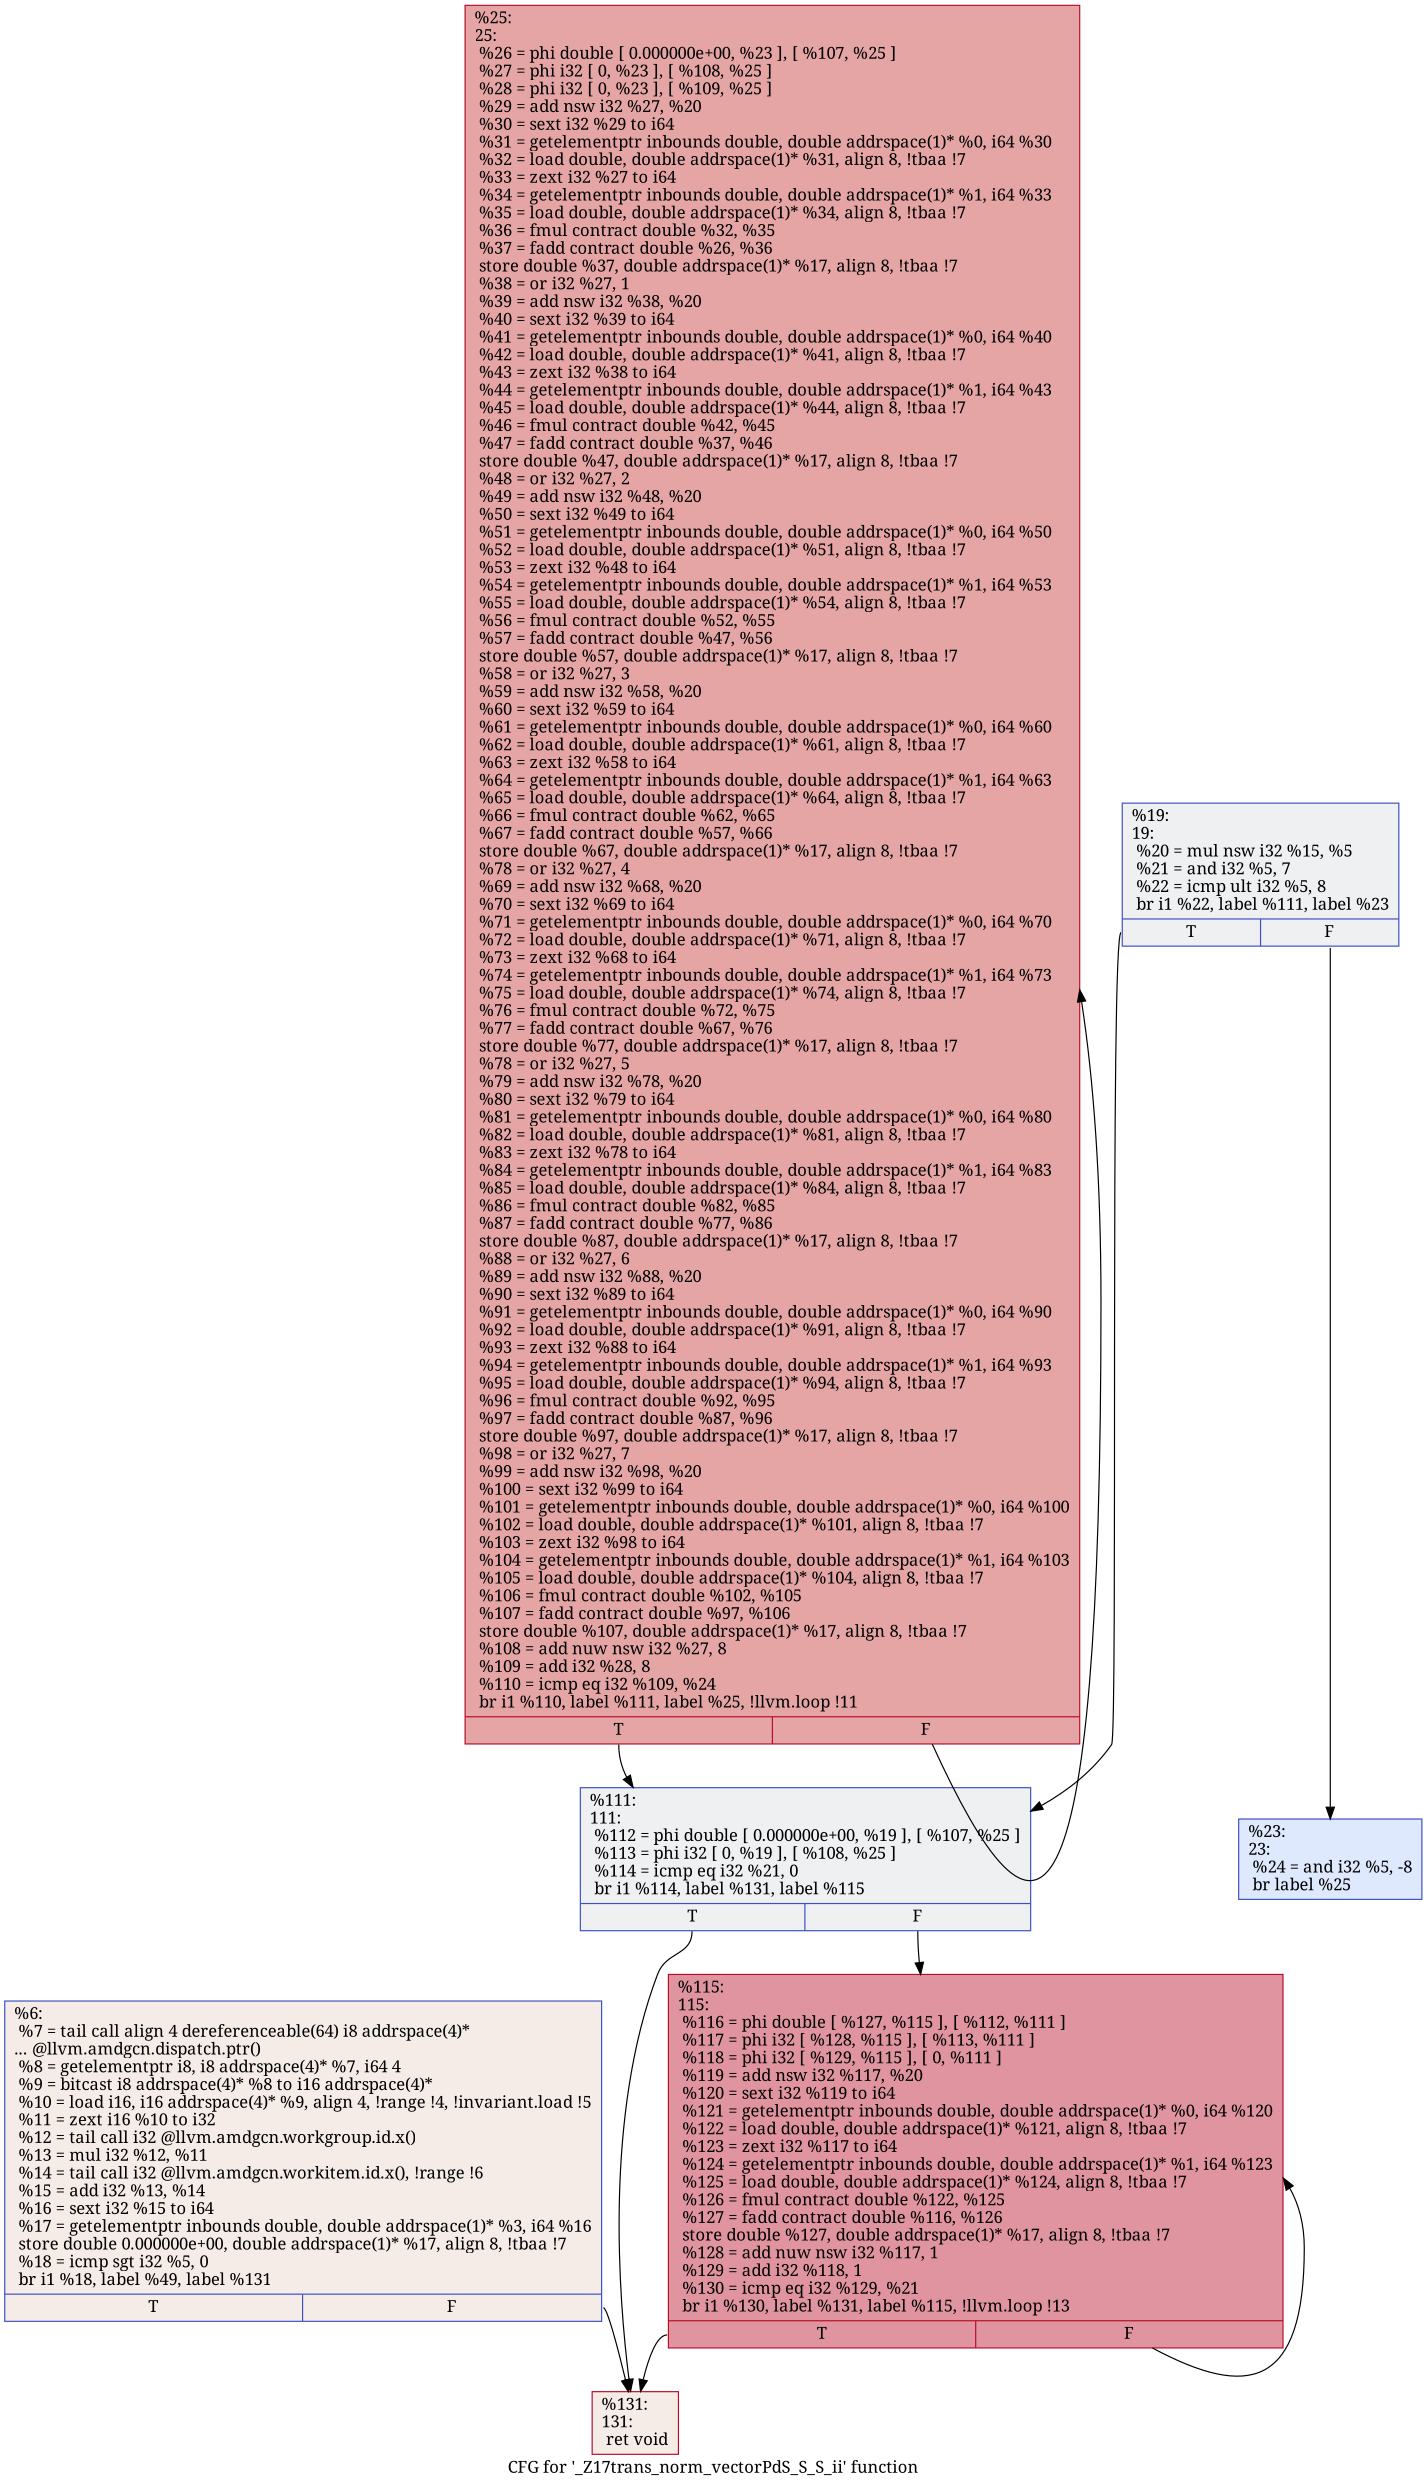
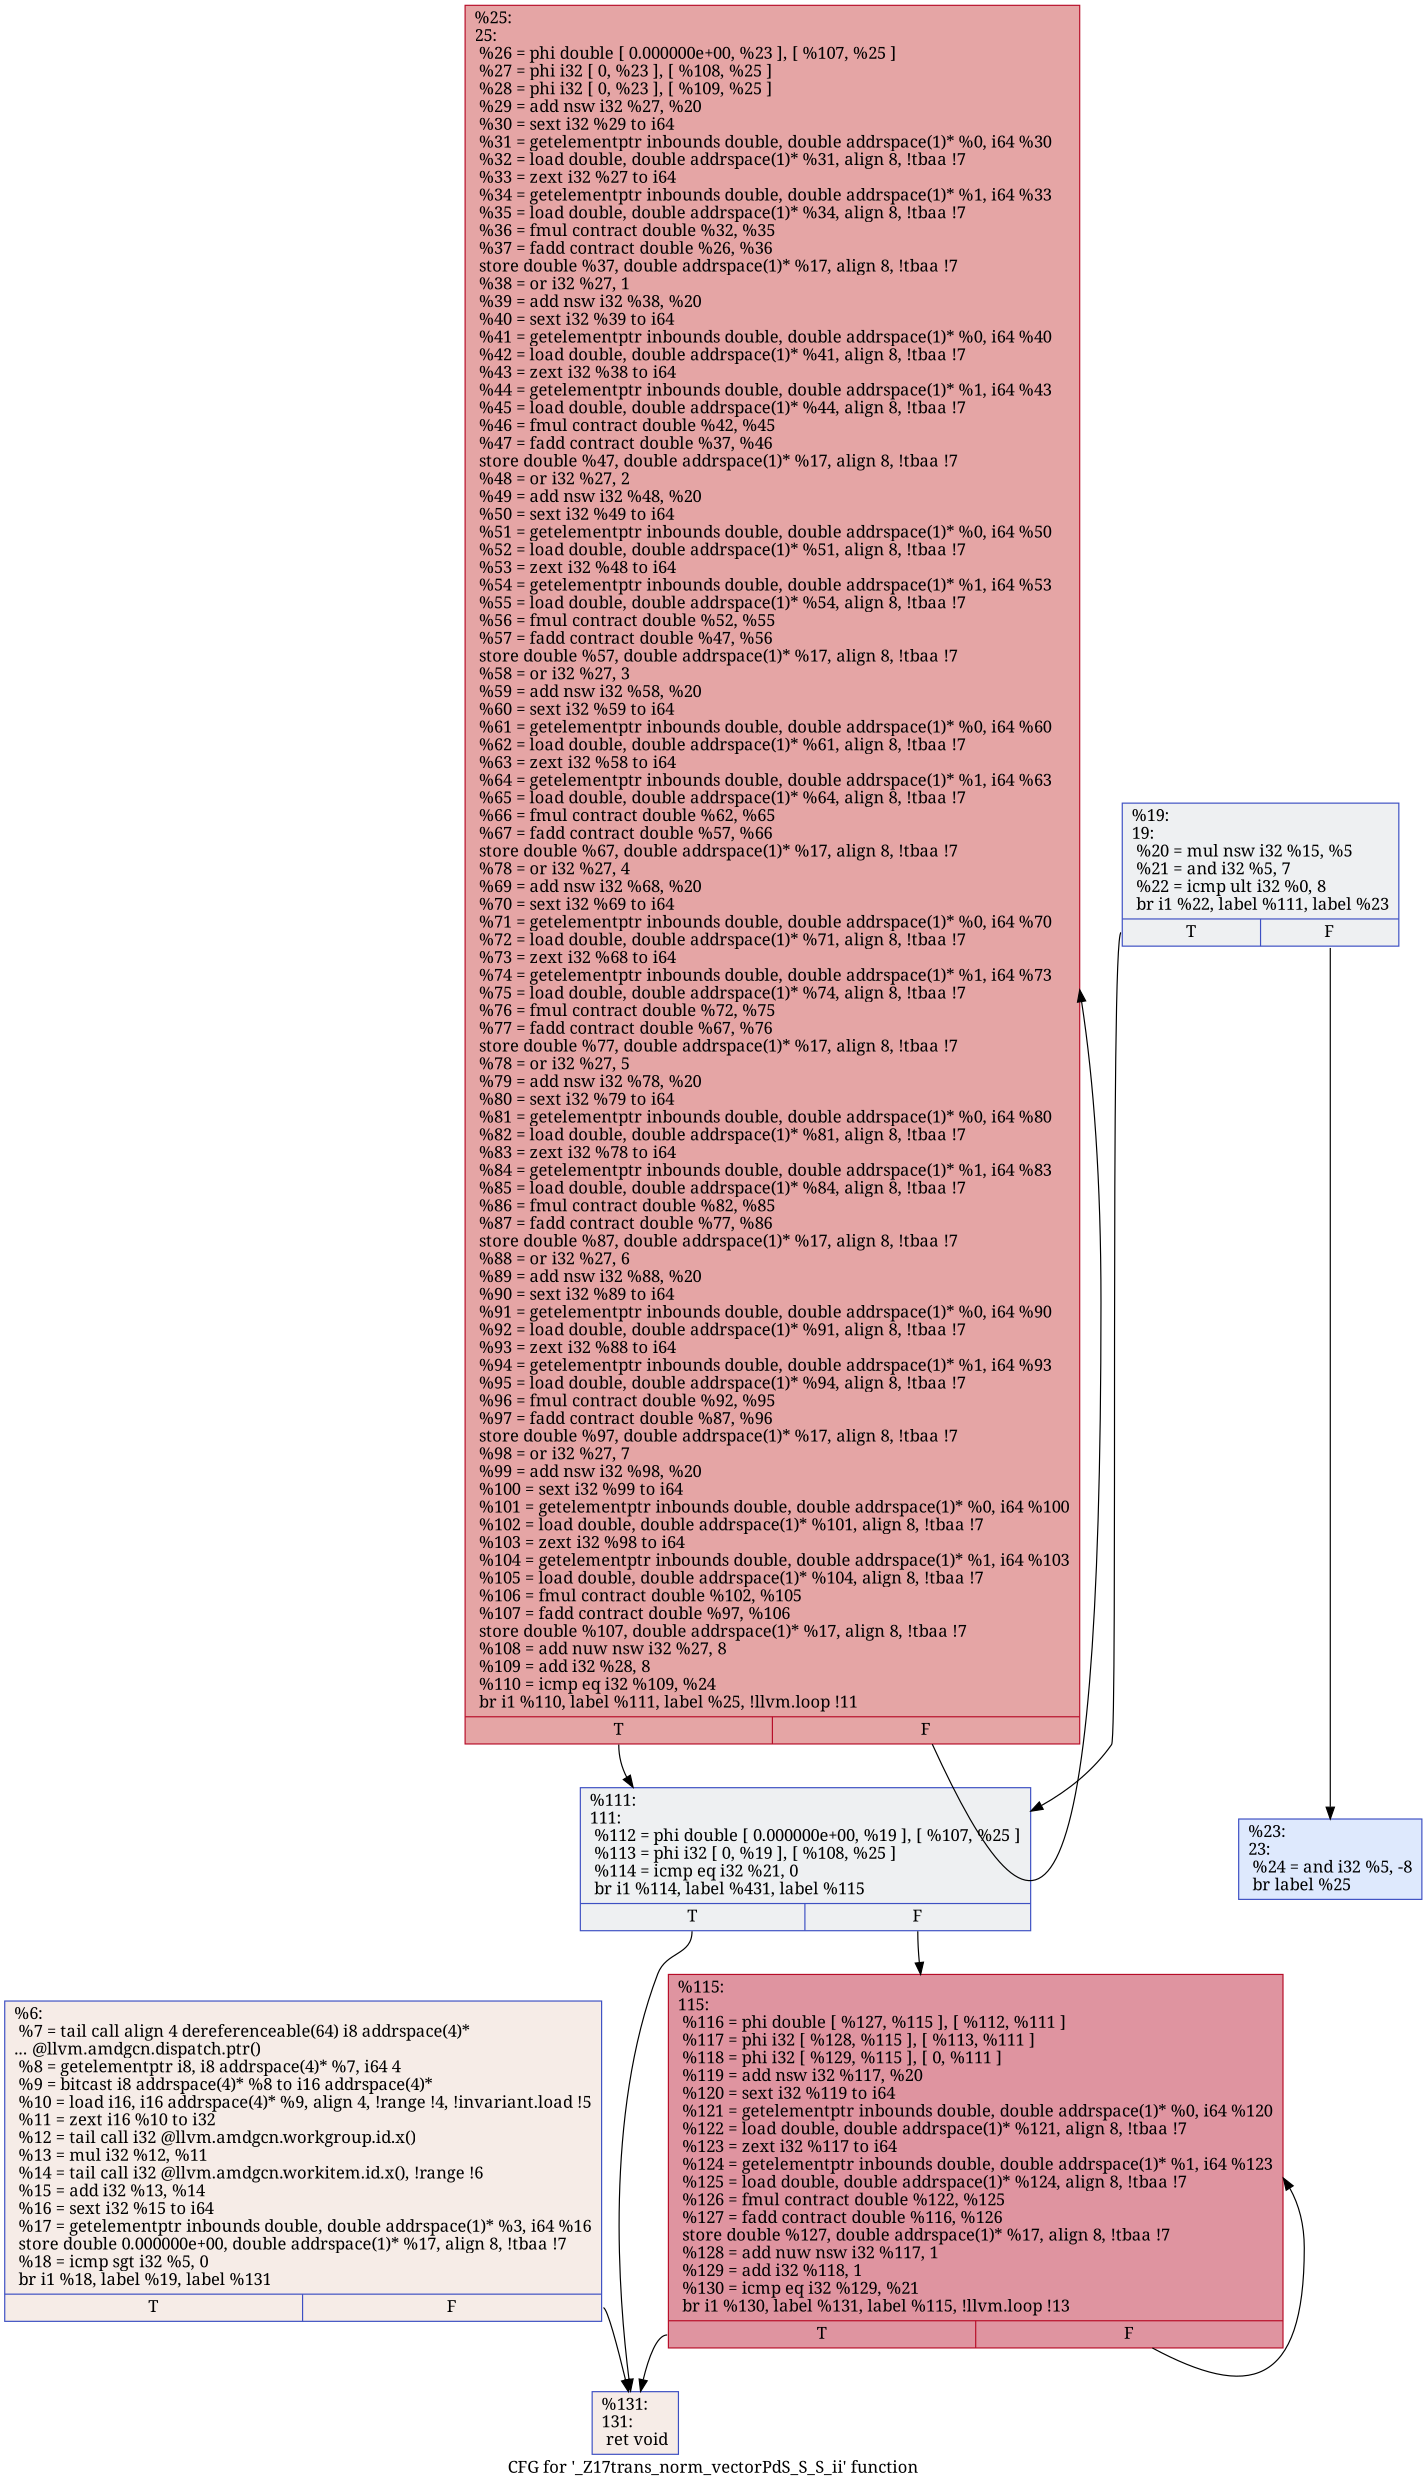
(1229, 887) -> (1229, 887)
(727, 1889) -> (727, 1889)
(143, 2280) -> (143, 2280)
(635, 2423) -> (635, 2423)
